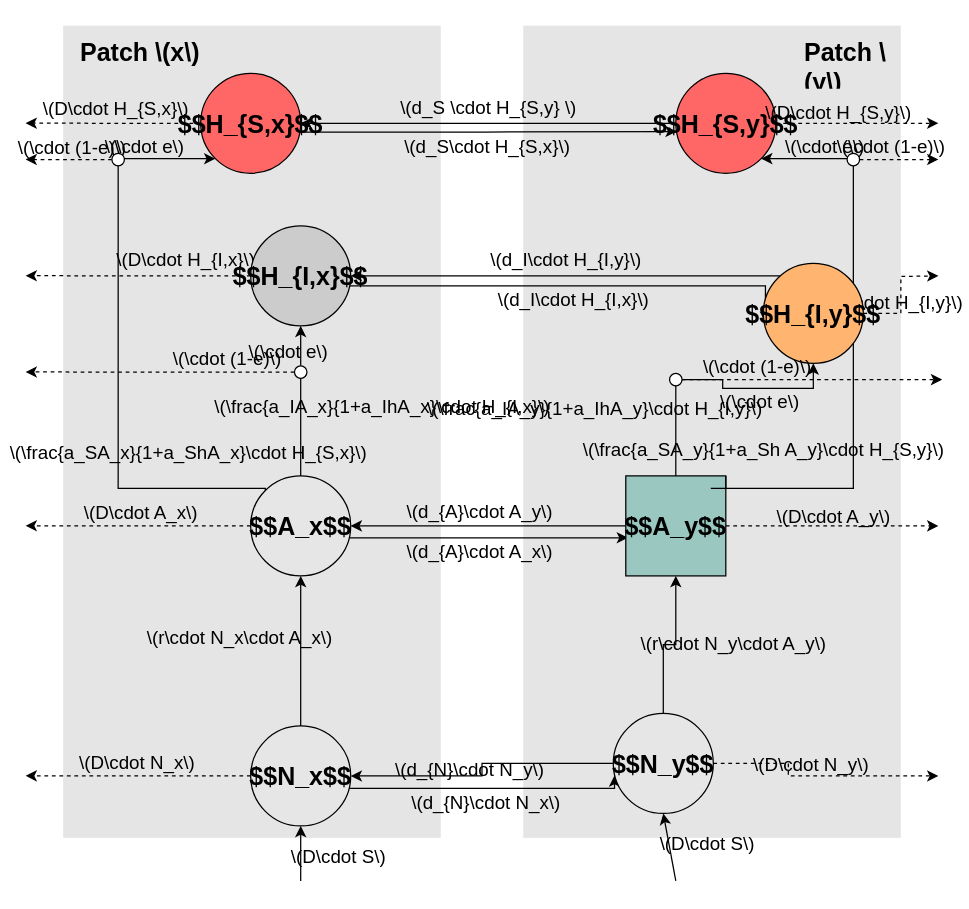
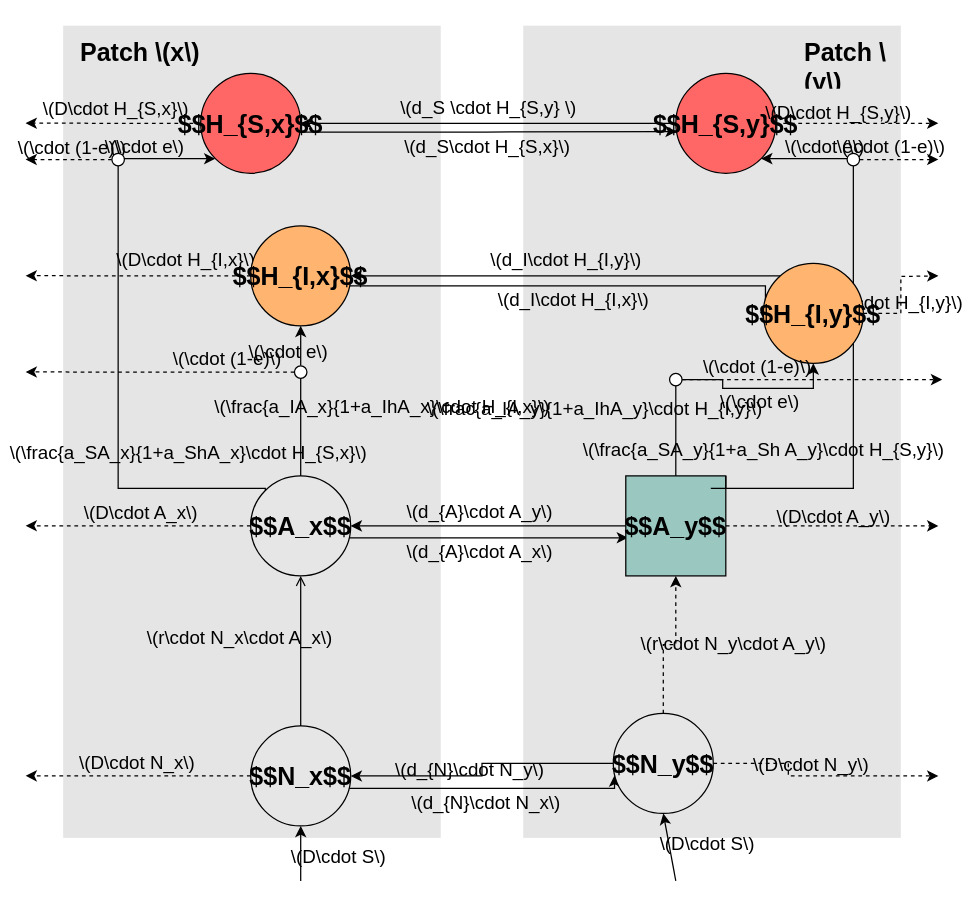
(301, 276) -> (301, 276)
(301, 586) -> (301, 583)
(666, 645) -> (666, 645)
